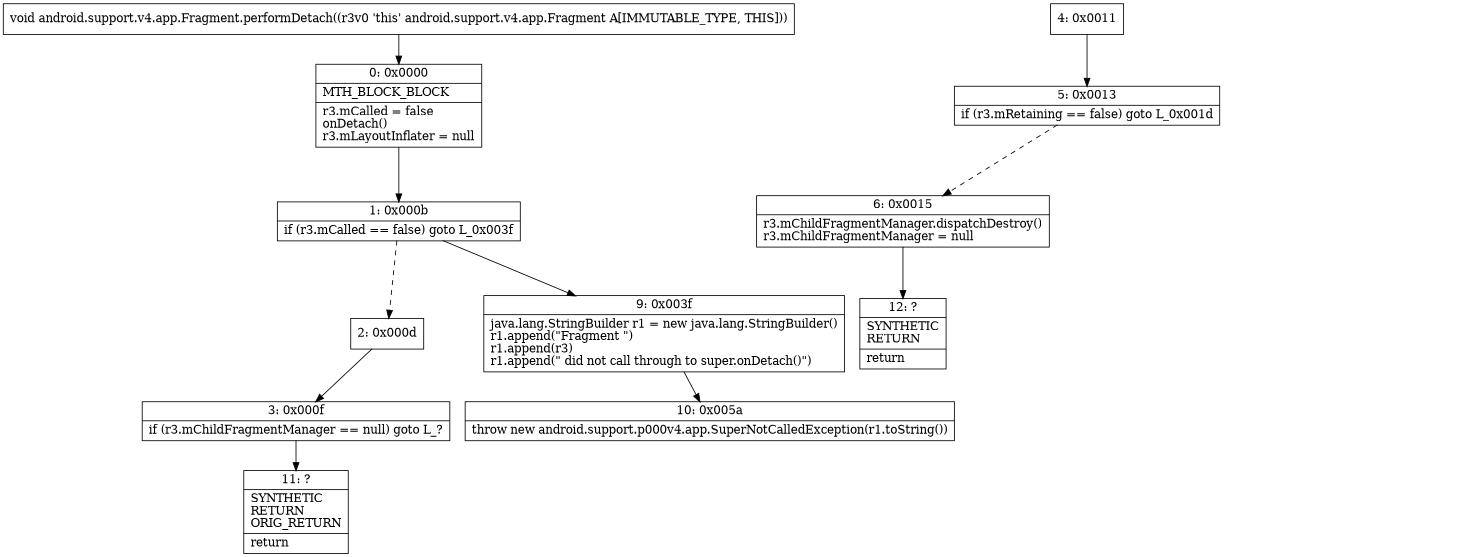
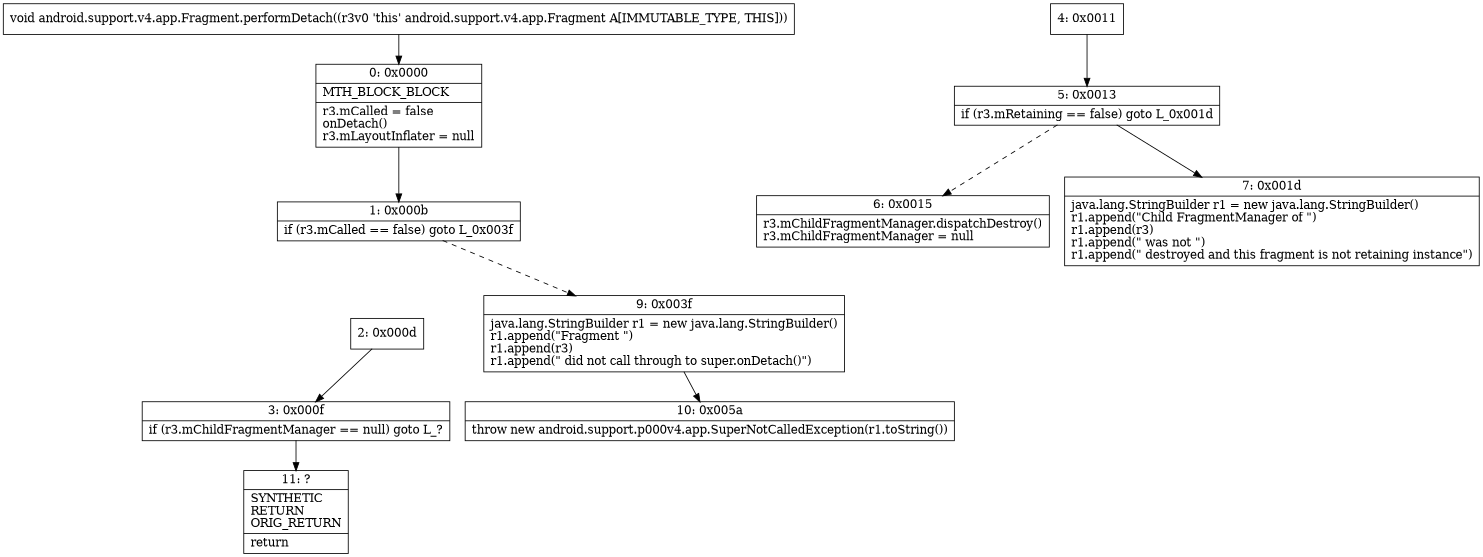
none -> (1272, 221)
(505, 267) -> (505, 267)
(393, 275) -> none
(903, 334) -> none
